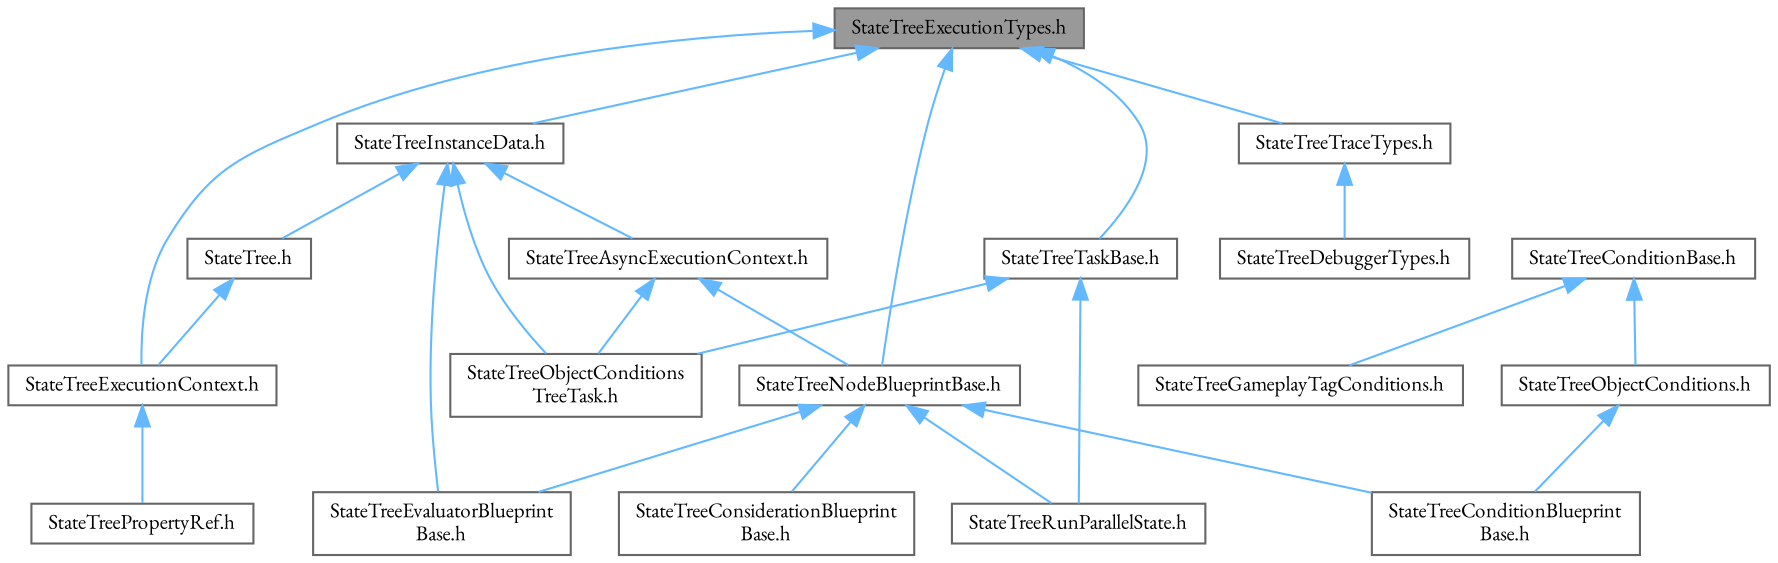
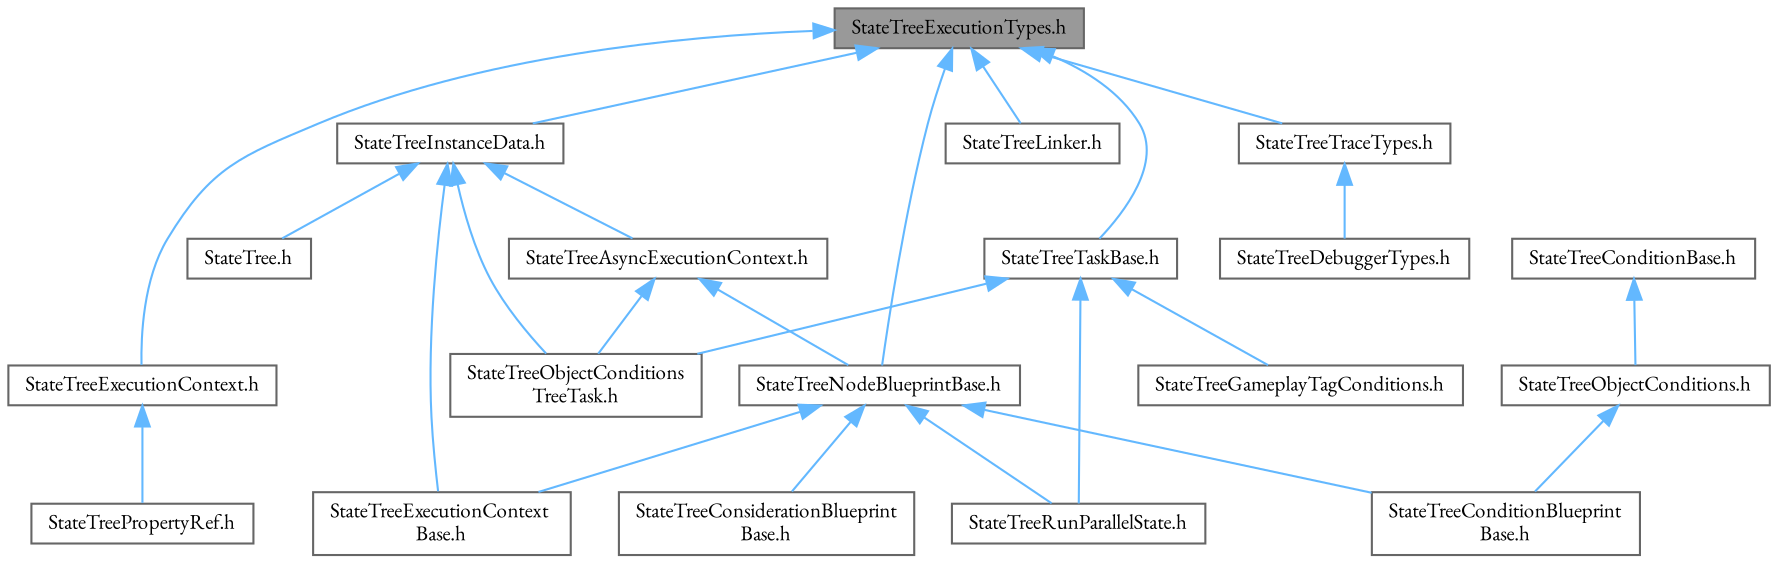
none -> (1033, 143)
(1457, 326) -> (1200, 327)
(189, 330) -> none
(442, 524) -> (442, 524)
